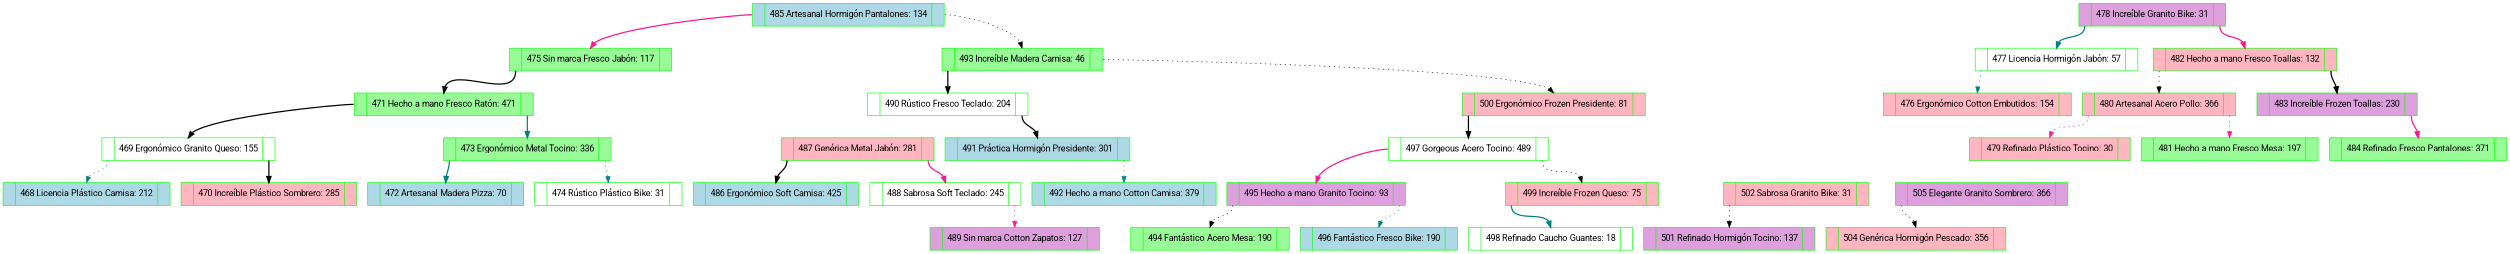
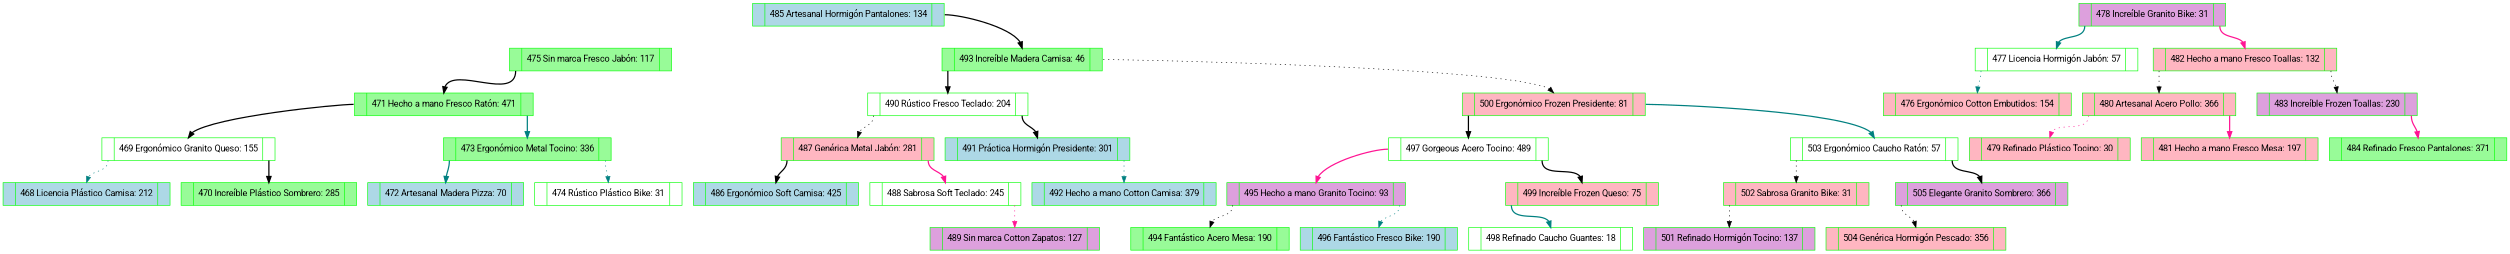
(672, 23) -> none
(985, 23) -> (985, 23)
(2333, 79) -> (2333, 79)
(2230, 124) -> (2230, 124)
none -> (868, 125)
none -> (1874, 149)
(2230, 149) -> (2230, 149)
(1559, 171) -> (1559, 171)
(269, 194) -> (269, 194)
